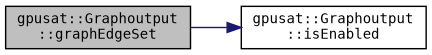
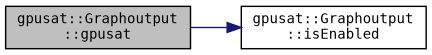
(98, 28) -> (98, 28)
